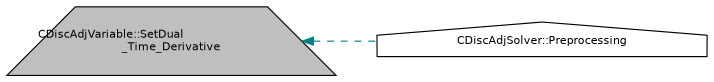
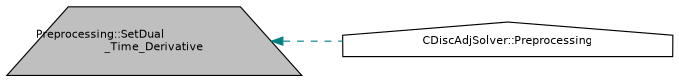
(171, 41) -> (154, 41)
